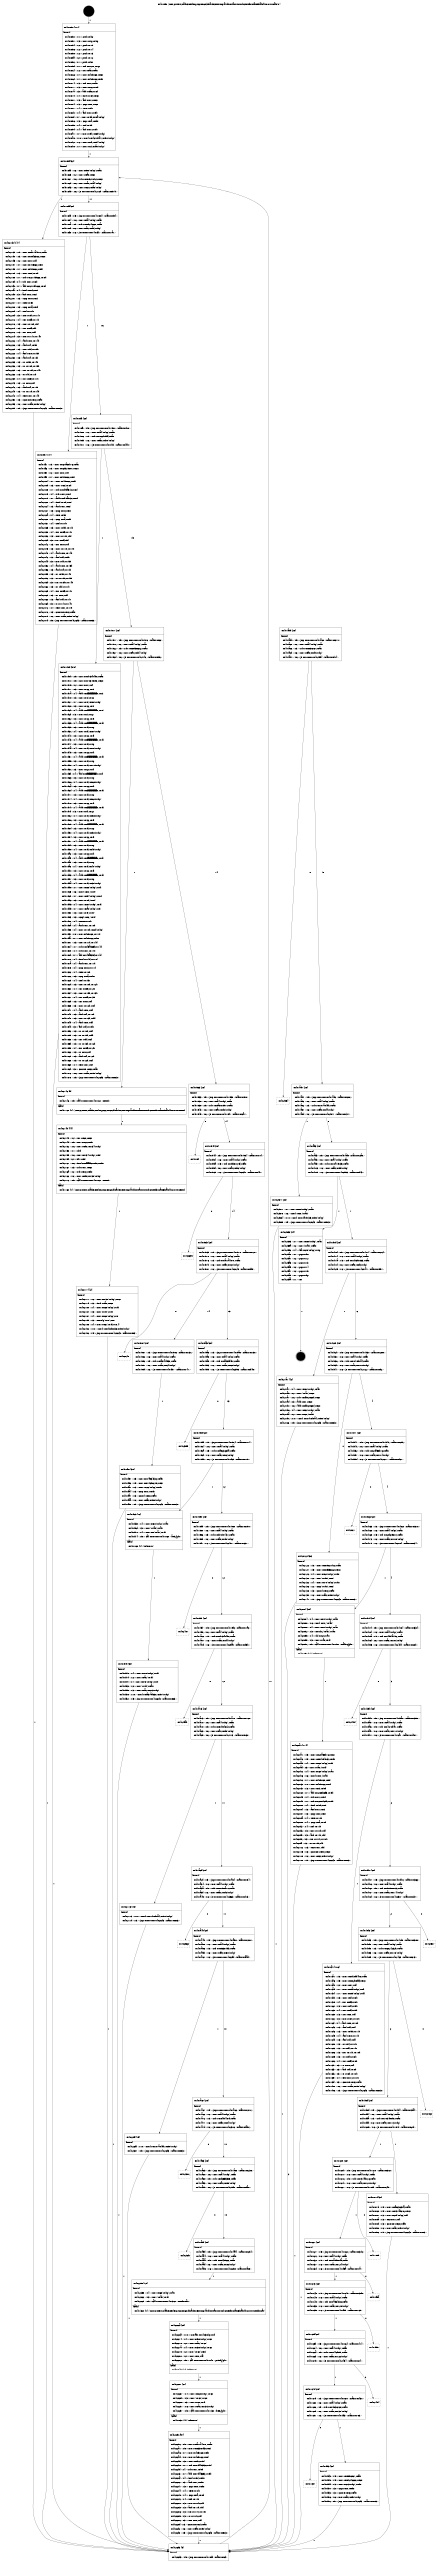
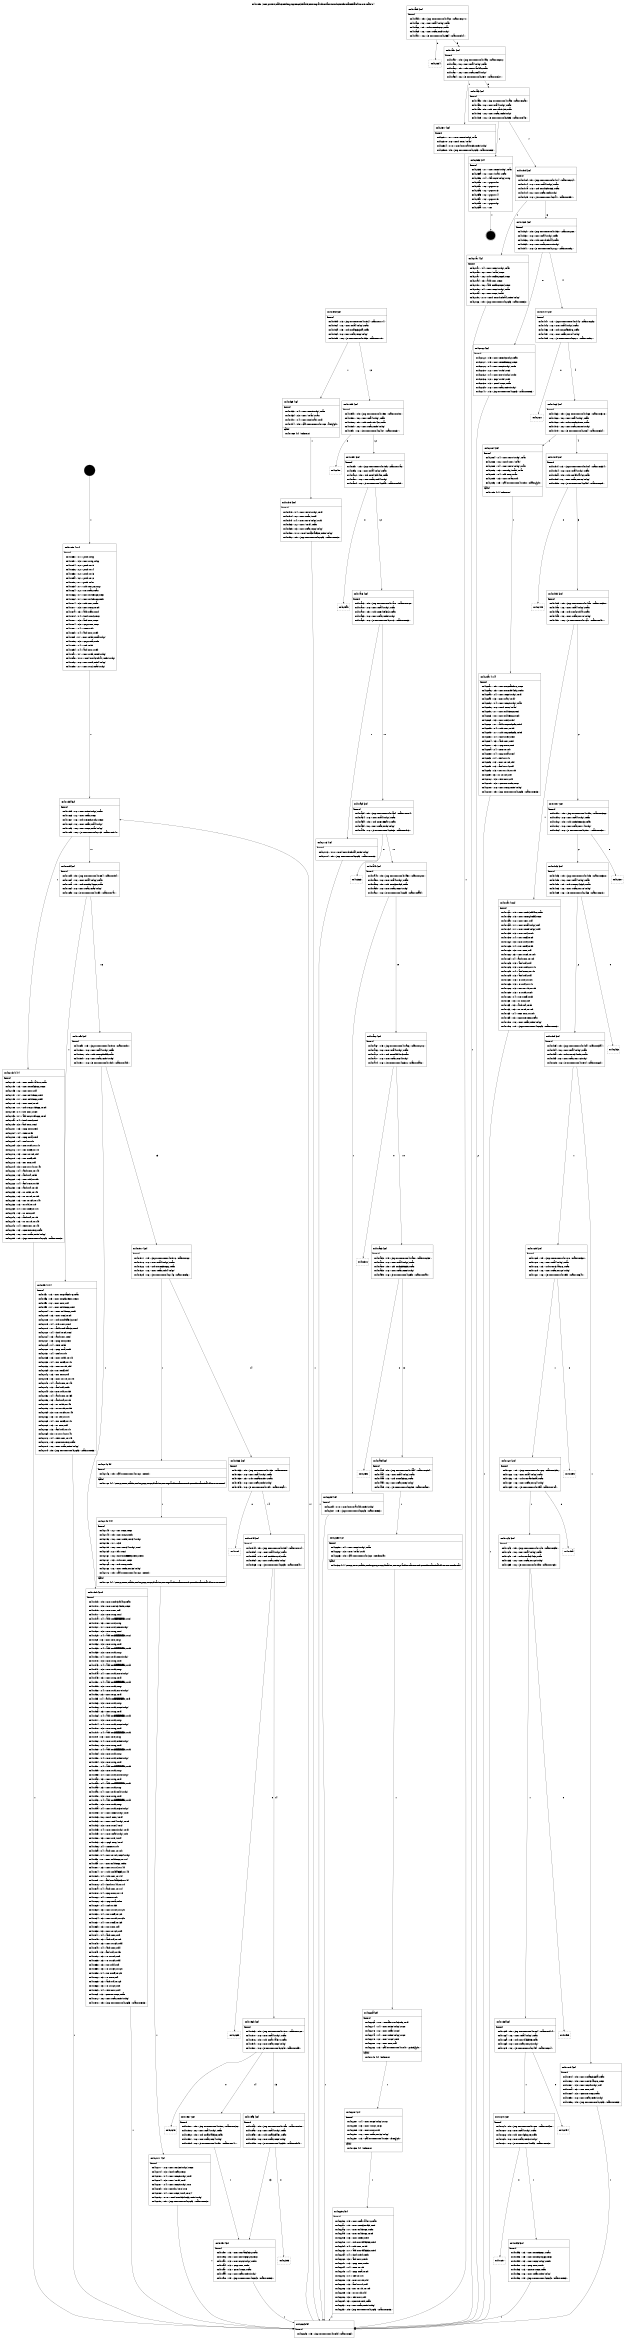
(225, 1401) -> (260, 2193)
